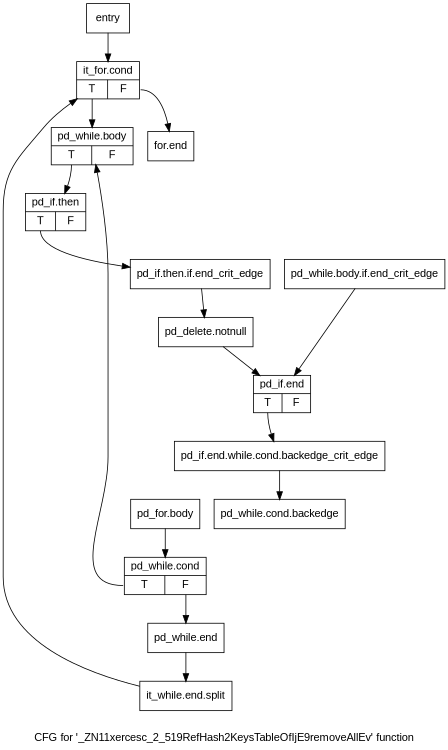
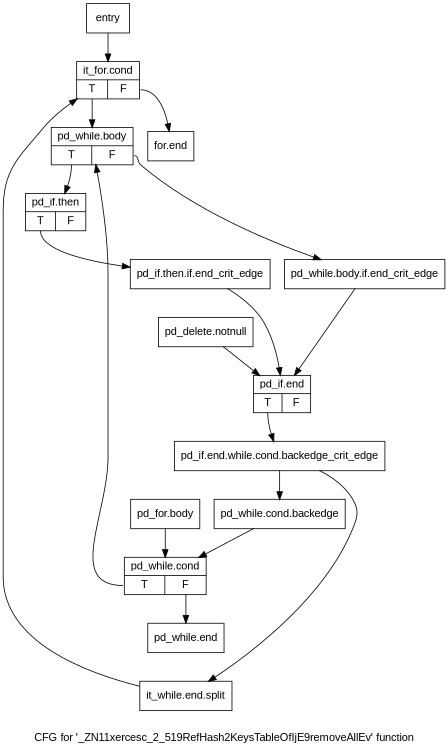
none -> (218, 216)
(203, 299) -> (263, 321)
none -> (230, 541)
(186, 663) -> (319, 584)
